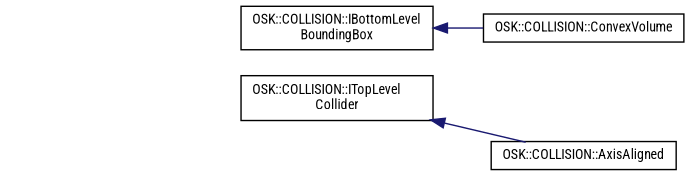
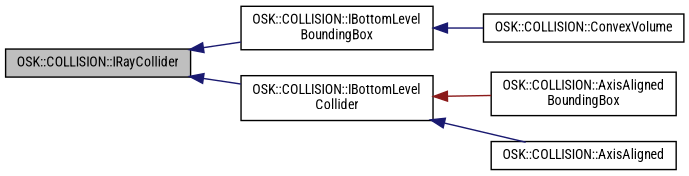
none -> (98, 63)
none -> (584, 94)
(337, 98) -> (337, 98)
